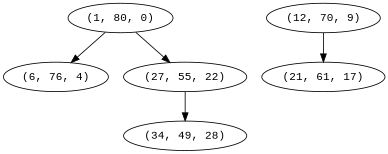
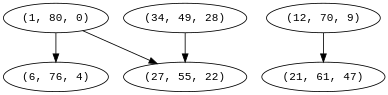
(323, 77) -> (323, 77)
(185, 102) -> (185, 43)
